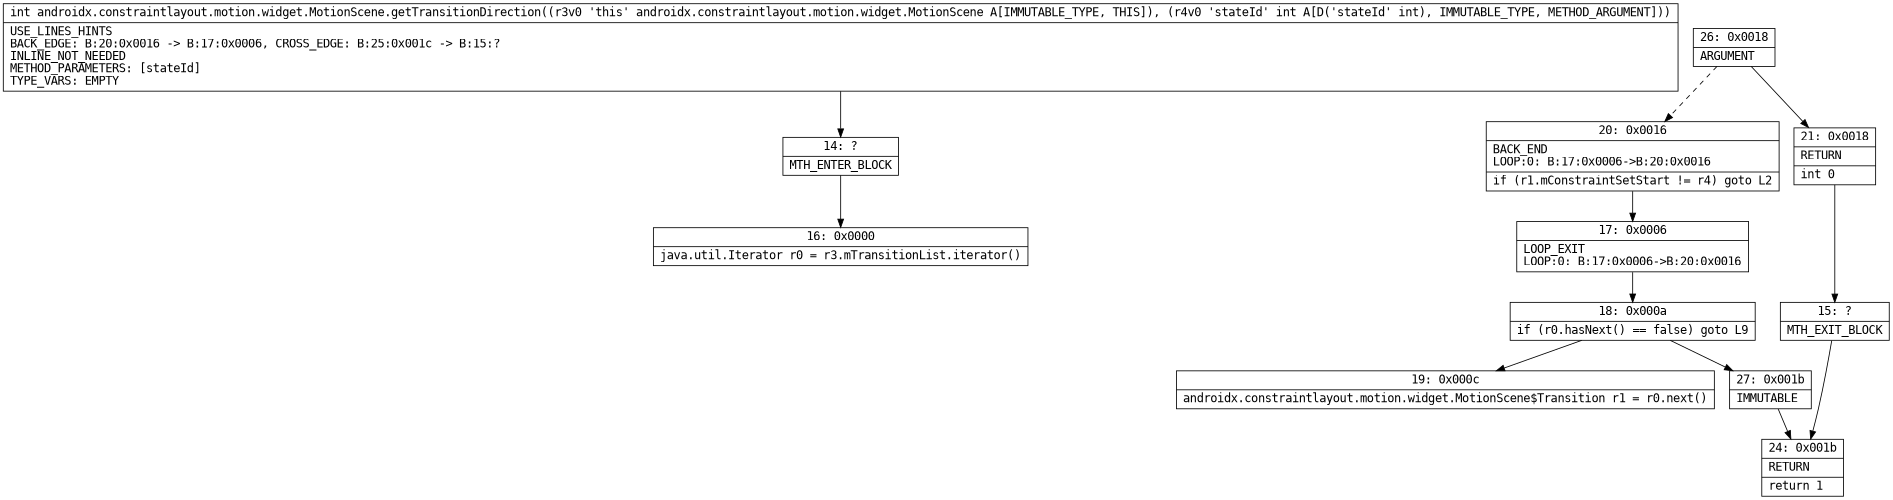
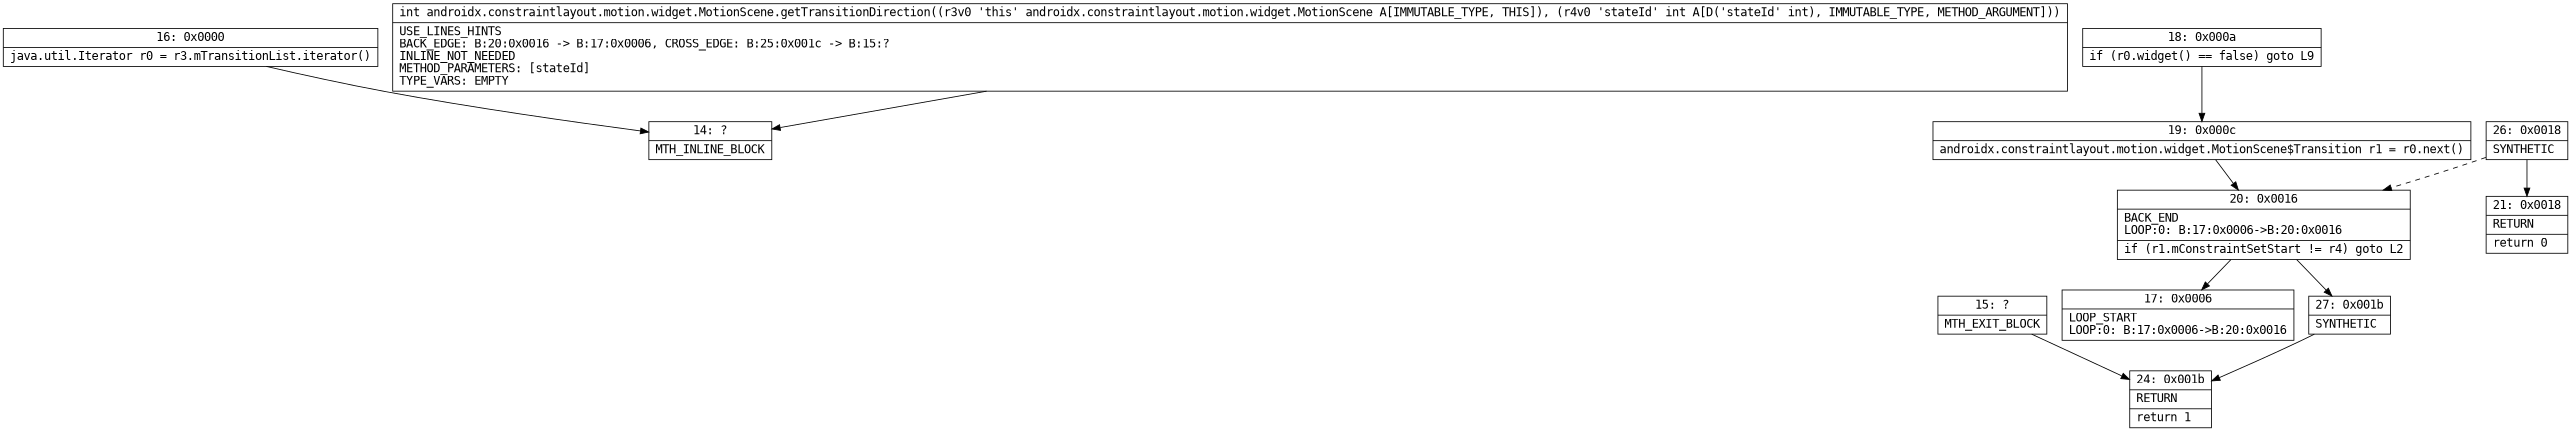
(1728, 57) -> (2524, 150)
(841, 165) -> (710, 150)
none -> (2225, 172)
(1818, 175) -> (2520, 243)
(841, 197) -> (453, 103)
(1835, 239) -> none
(1554, 250) -> (2103, 318)
(1633, 283) -> none
(1633, 330) -> (2202, 57)
(1698, 354) -> (2311, 275)
(1767, 399) -> (2346, 324)
